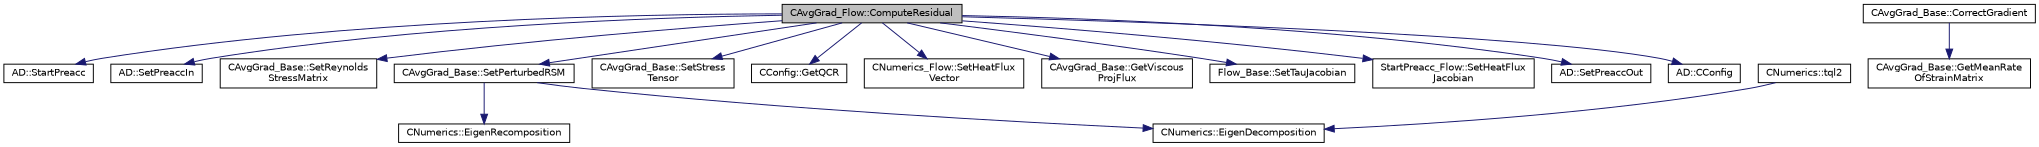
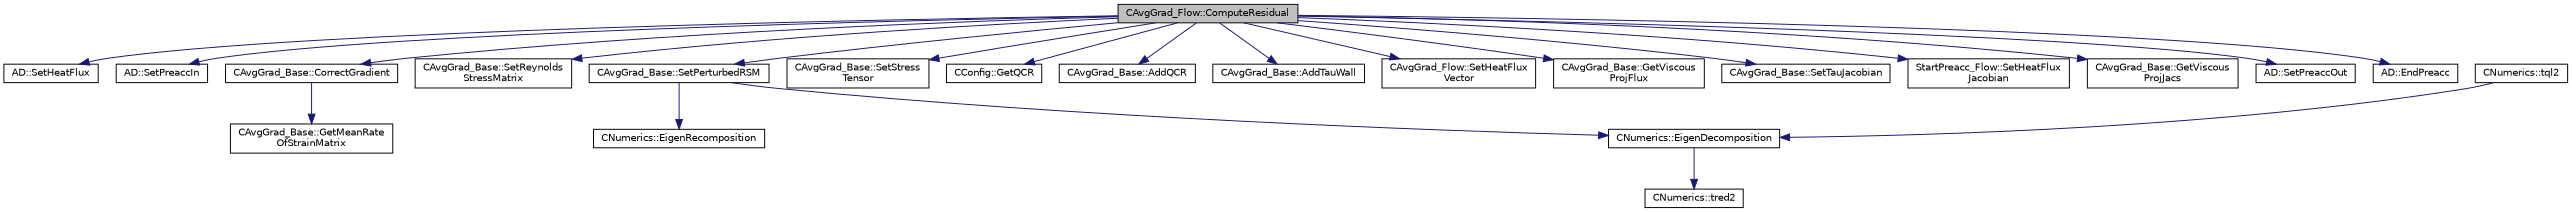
none -> (744, 33)
(49, 73) -> (51, 73)
(944, 73) -> (1459, 73)
none -> (1127, 73)
(1282, 73) -> (1806, 73)
none -> (1289, 73)
(1704, 73) -> (2415, 73)
none -> (2163, 73)
none -> (1694, 198)
